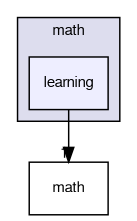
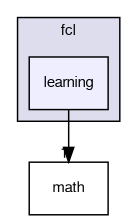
(69, 31) -> (69, 31)
